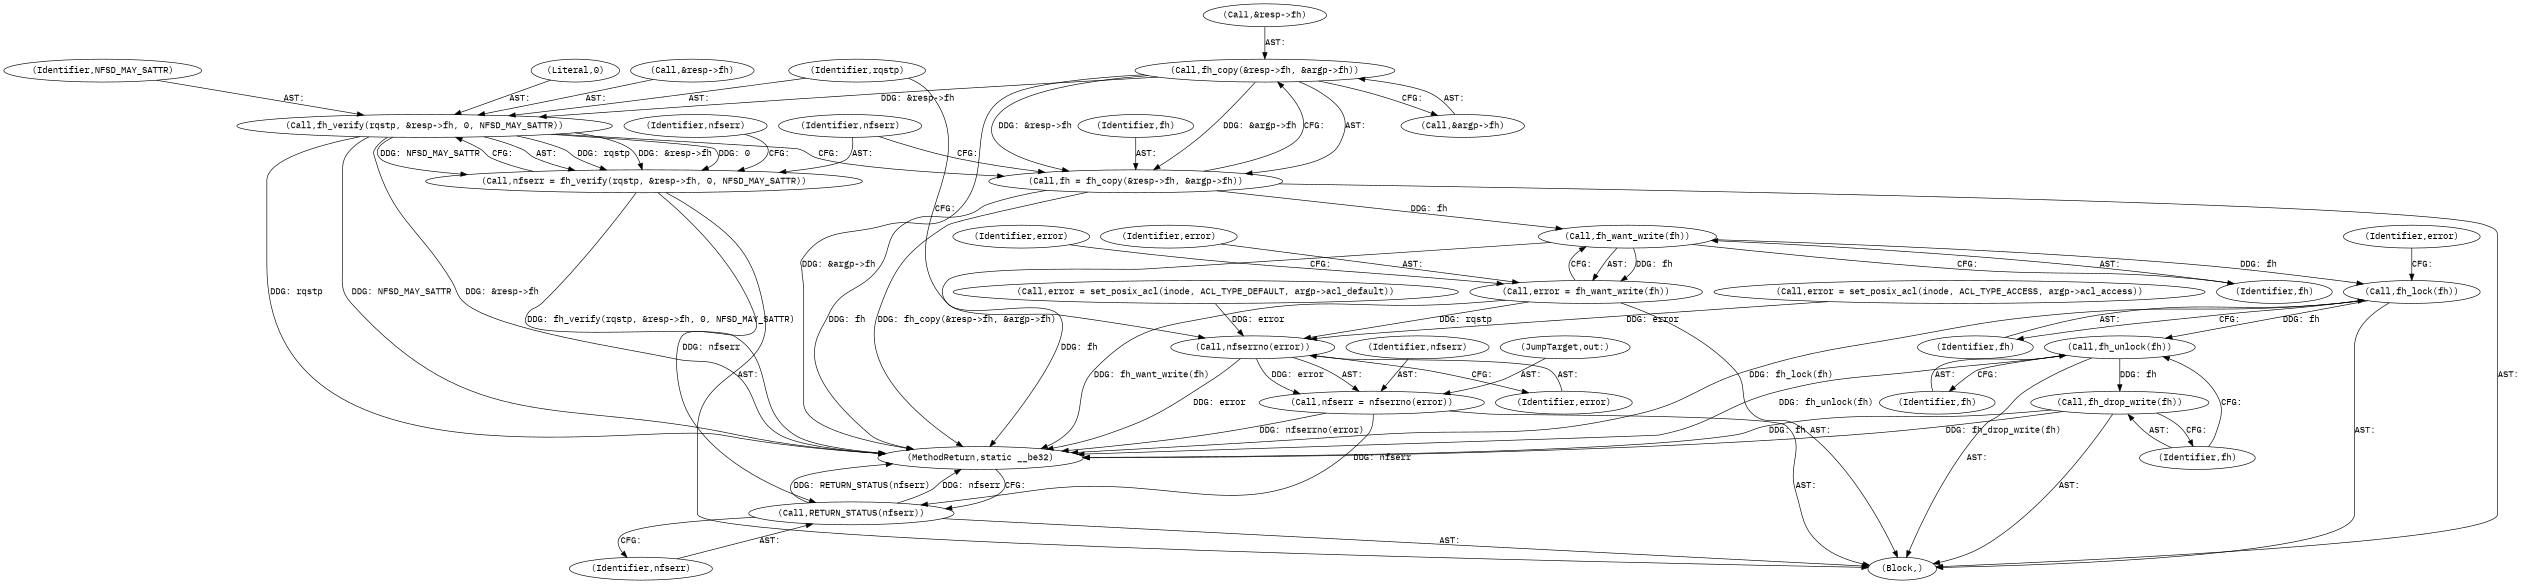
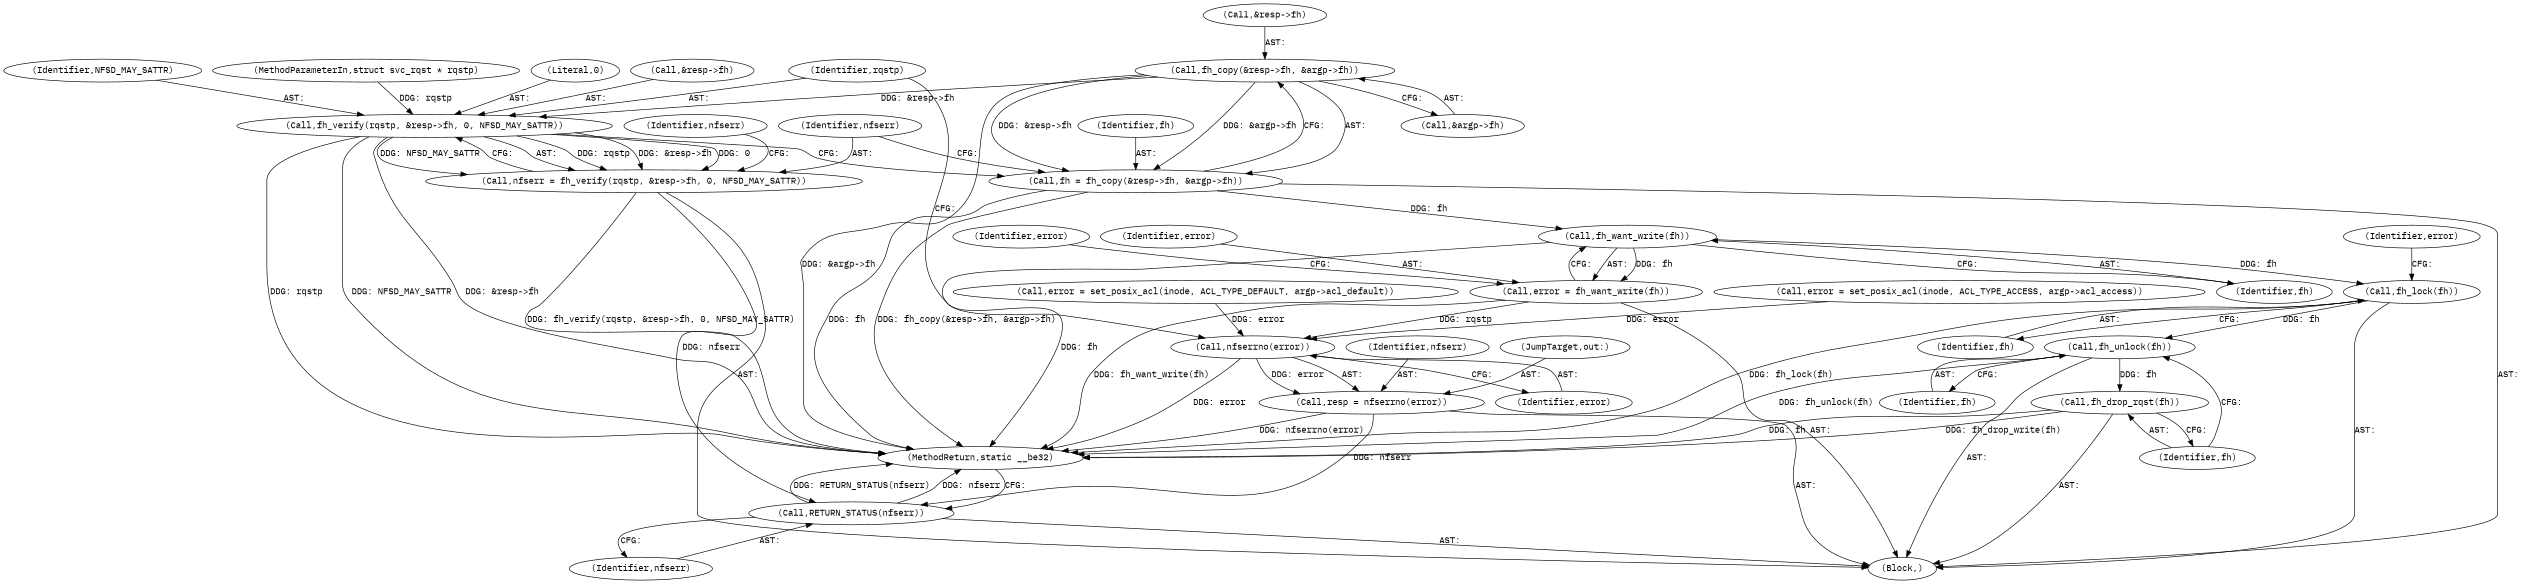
none -> (366, 71)
(1372, 403) -> (1372, 403)
(2120, 403) -> (2120, 403)
